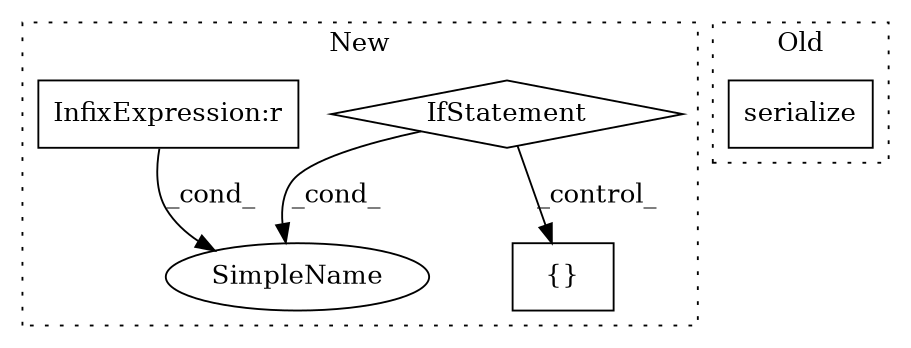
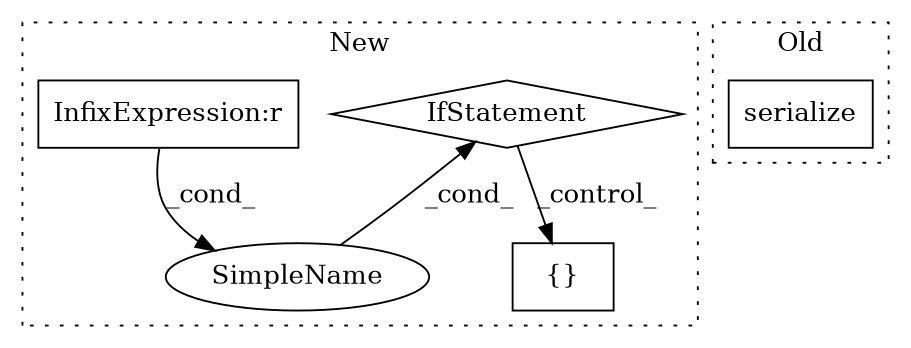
(332, 157) -> (401, 200)
